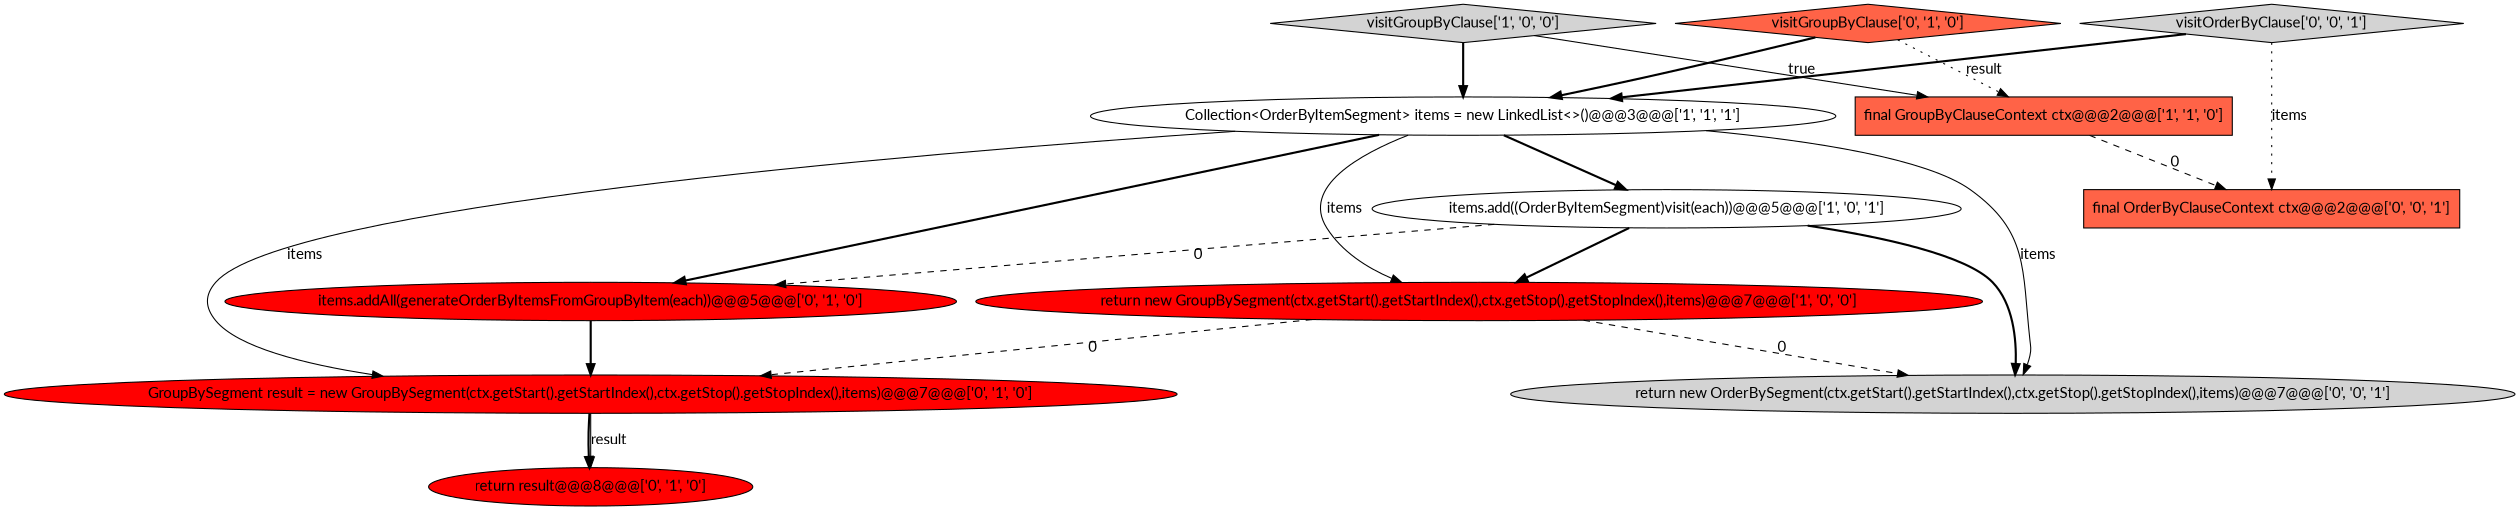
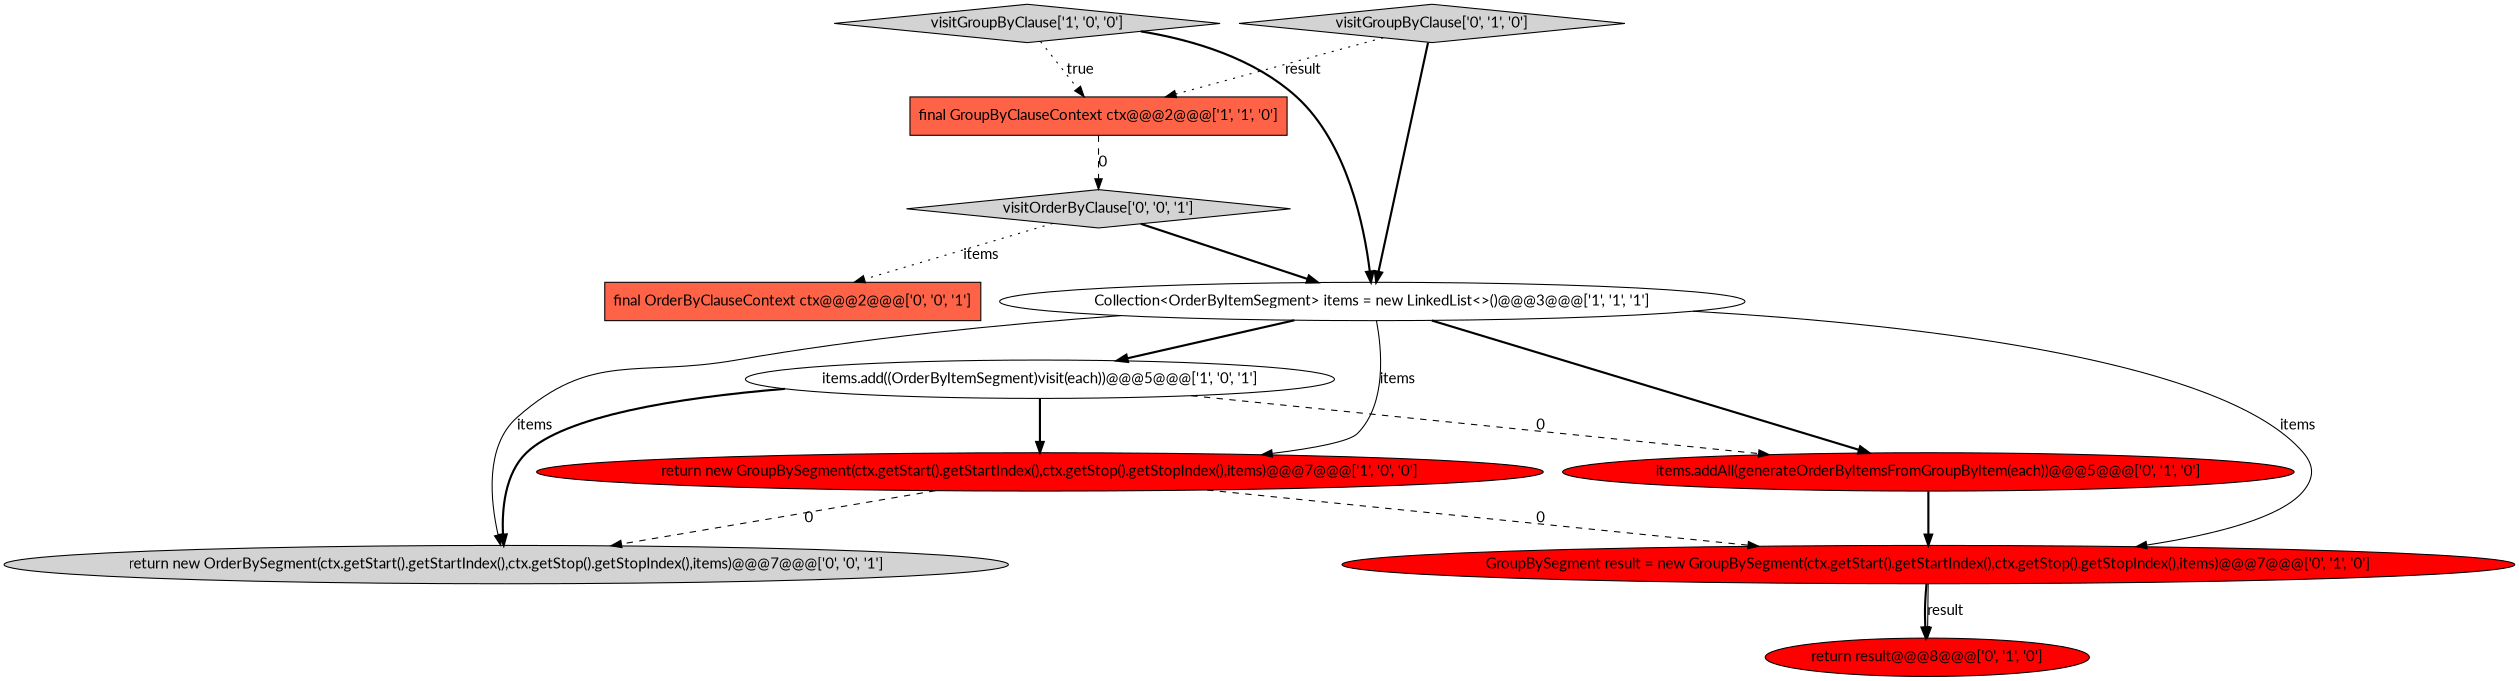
(1868, 23) -> (1432, 23)
(1735, 67) -> (1059, 65)
(2153, 160) -> (1099, 157)
